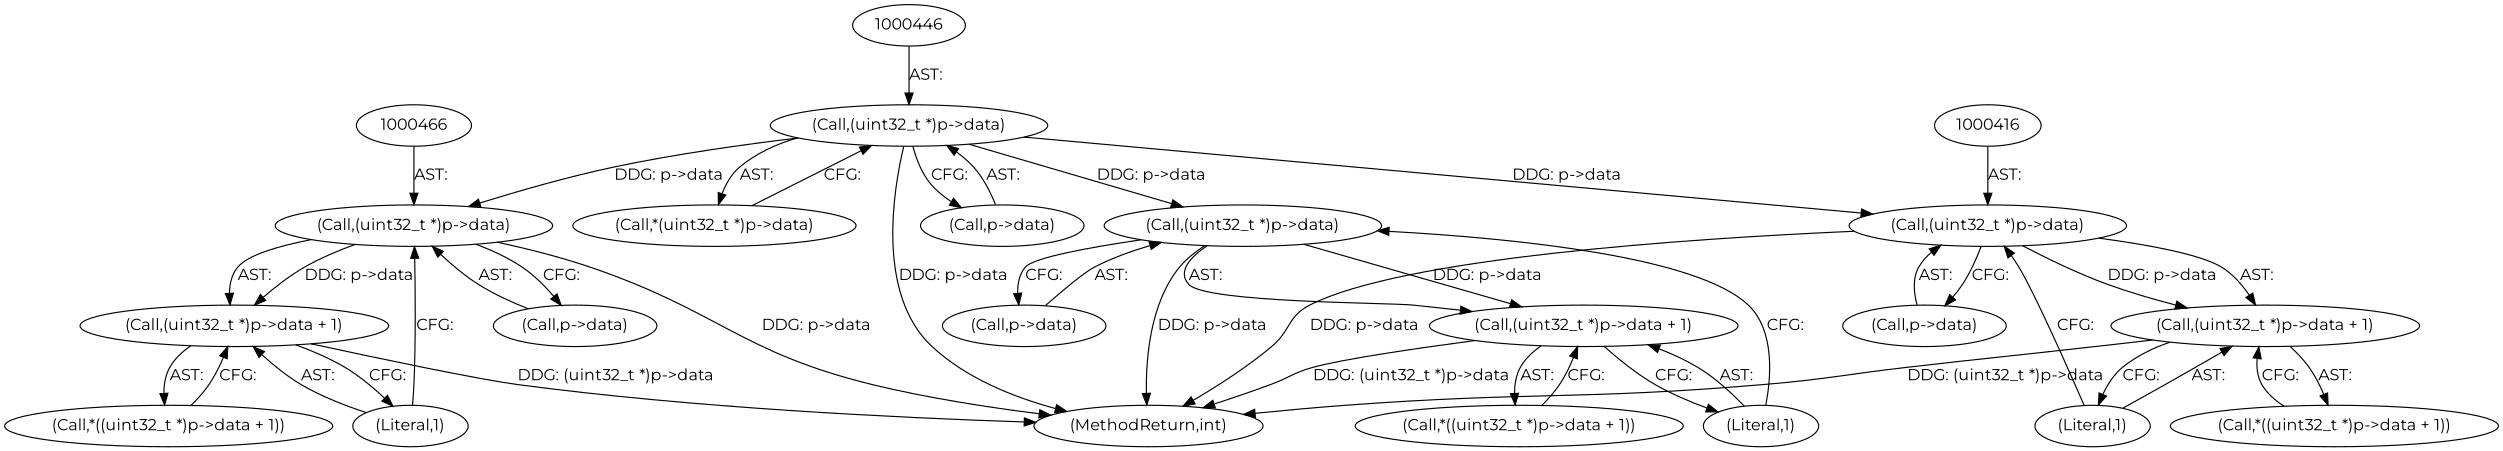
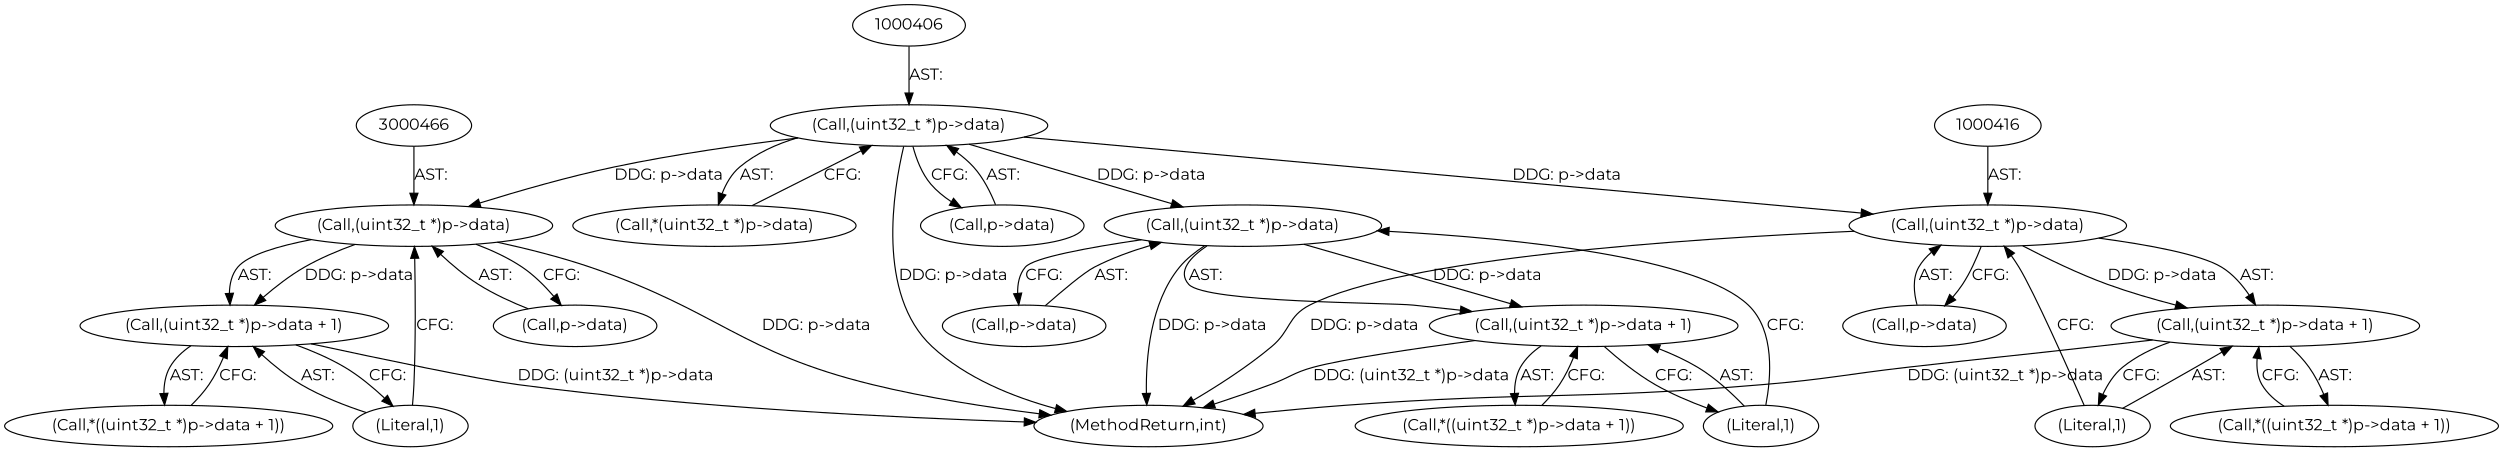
(909, 25) -> (909, 25)
(414, 126) -> (414, 126)
